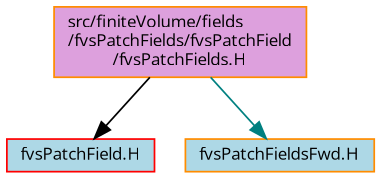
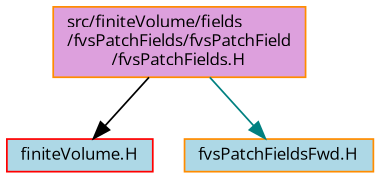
(81, 155) -> (80, 155)
